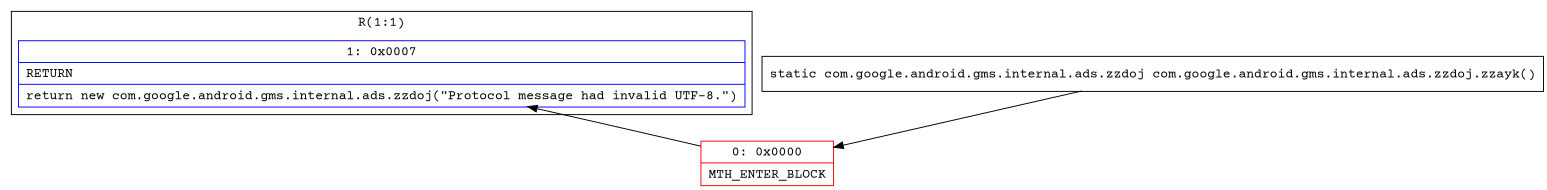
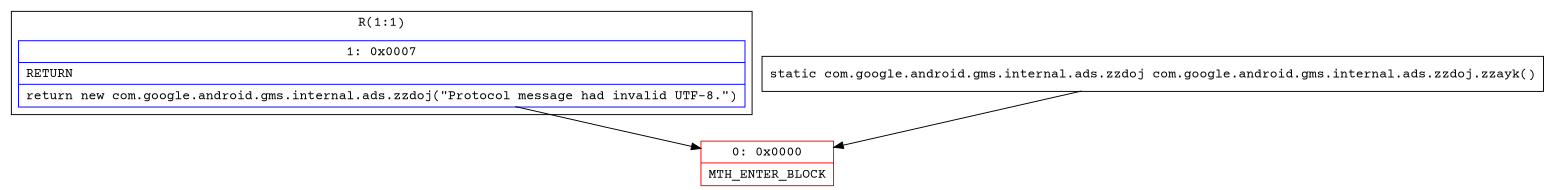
(619, 127) -> (603, 127)
